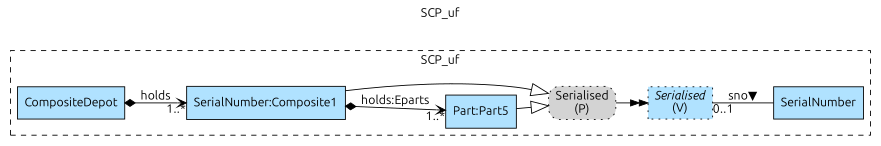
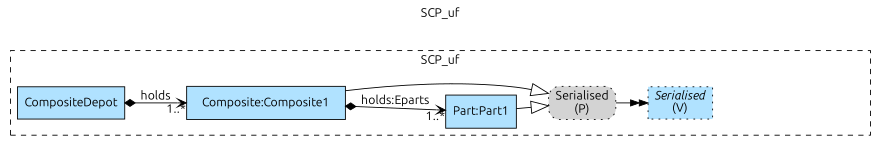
(266, 103) -> (266, 103)
(819, 103) -> none
(481, 112) -> (481, 112)
